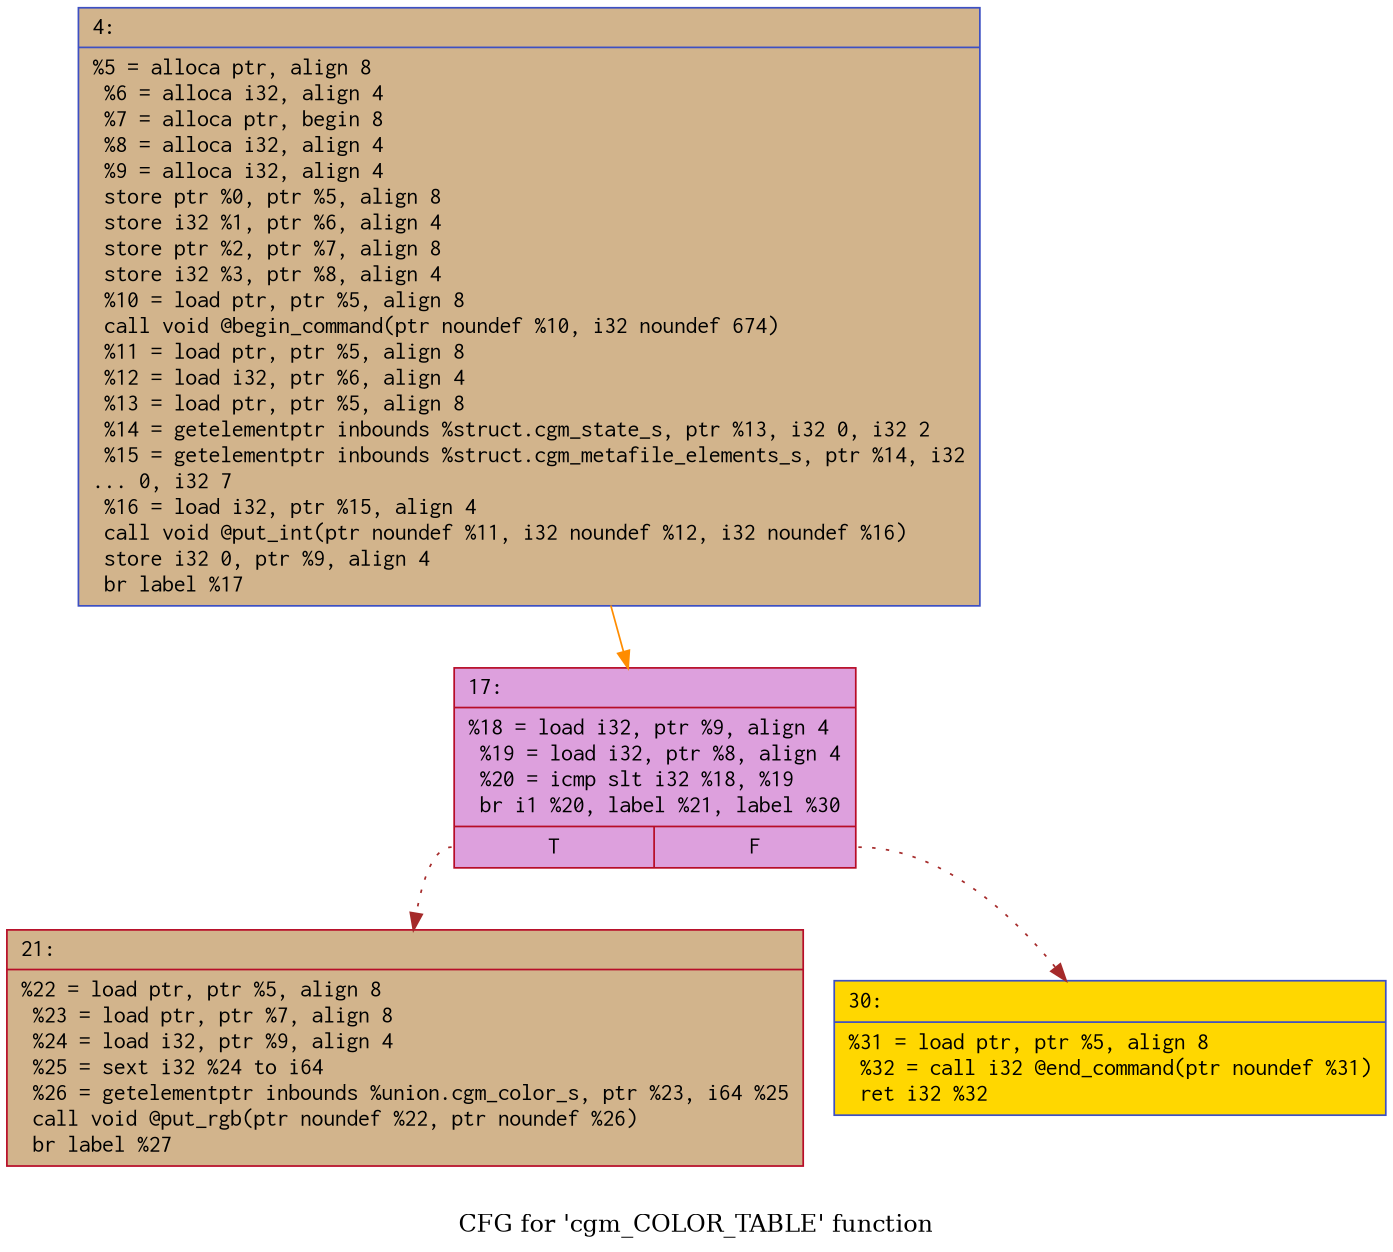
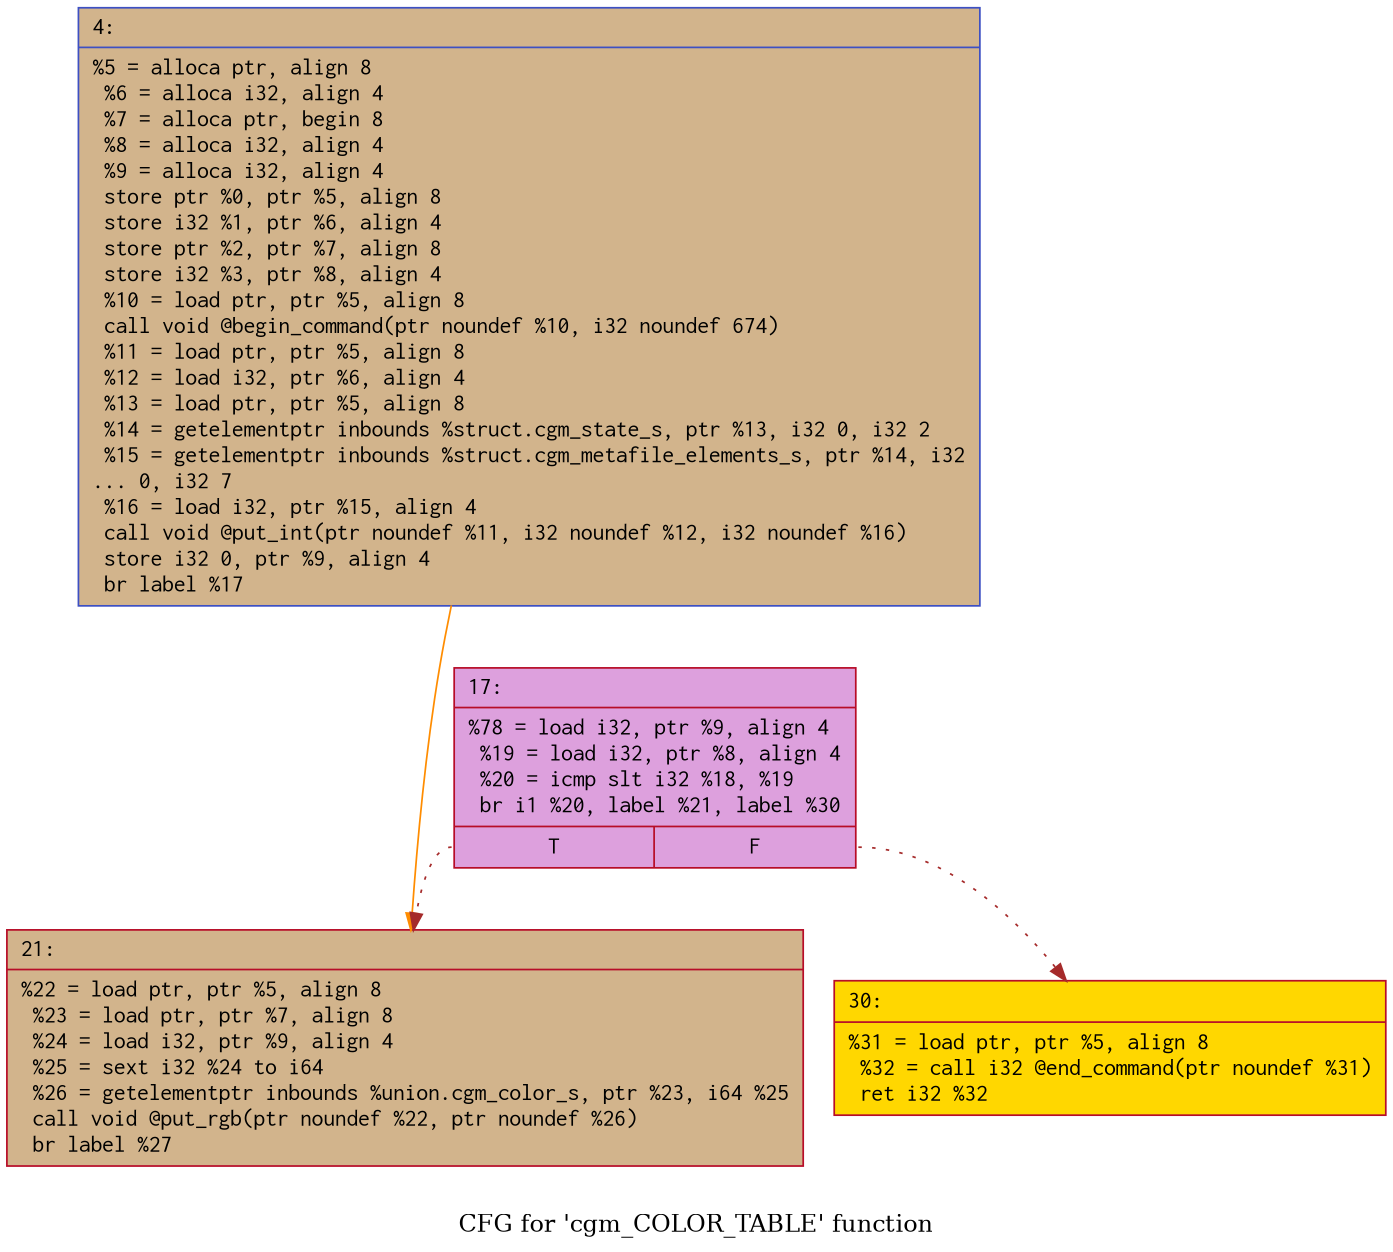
(617, 629) -> (427, 758)
(649, 727) -> (649, 727)
(1110, 1048) -> (1110, 1048)
